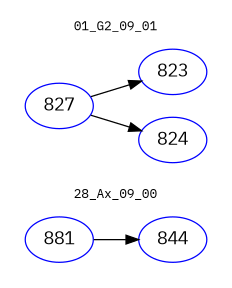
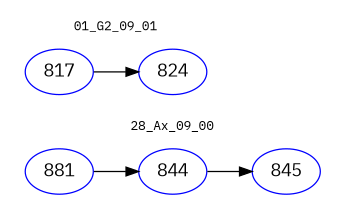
(173, 72) -> none
(59, 106) -> (59, 72)
none -> (286, 172)
